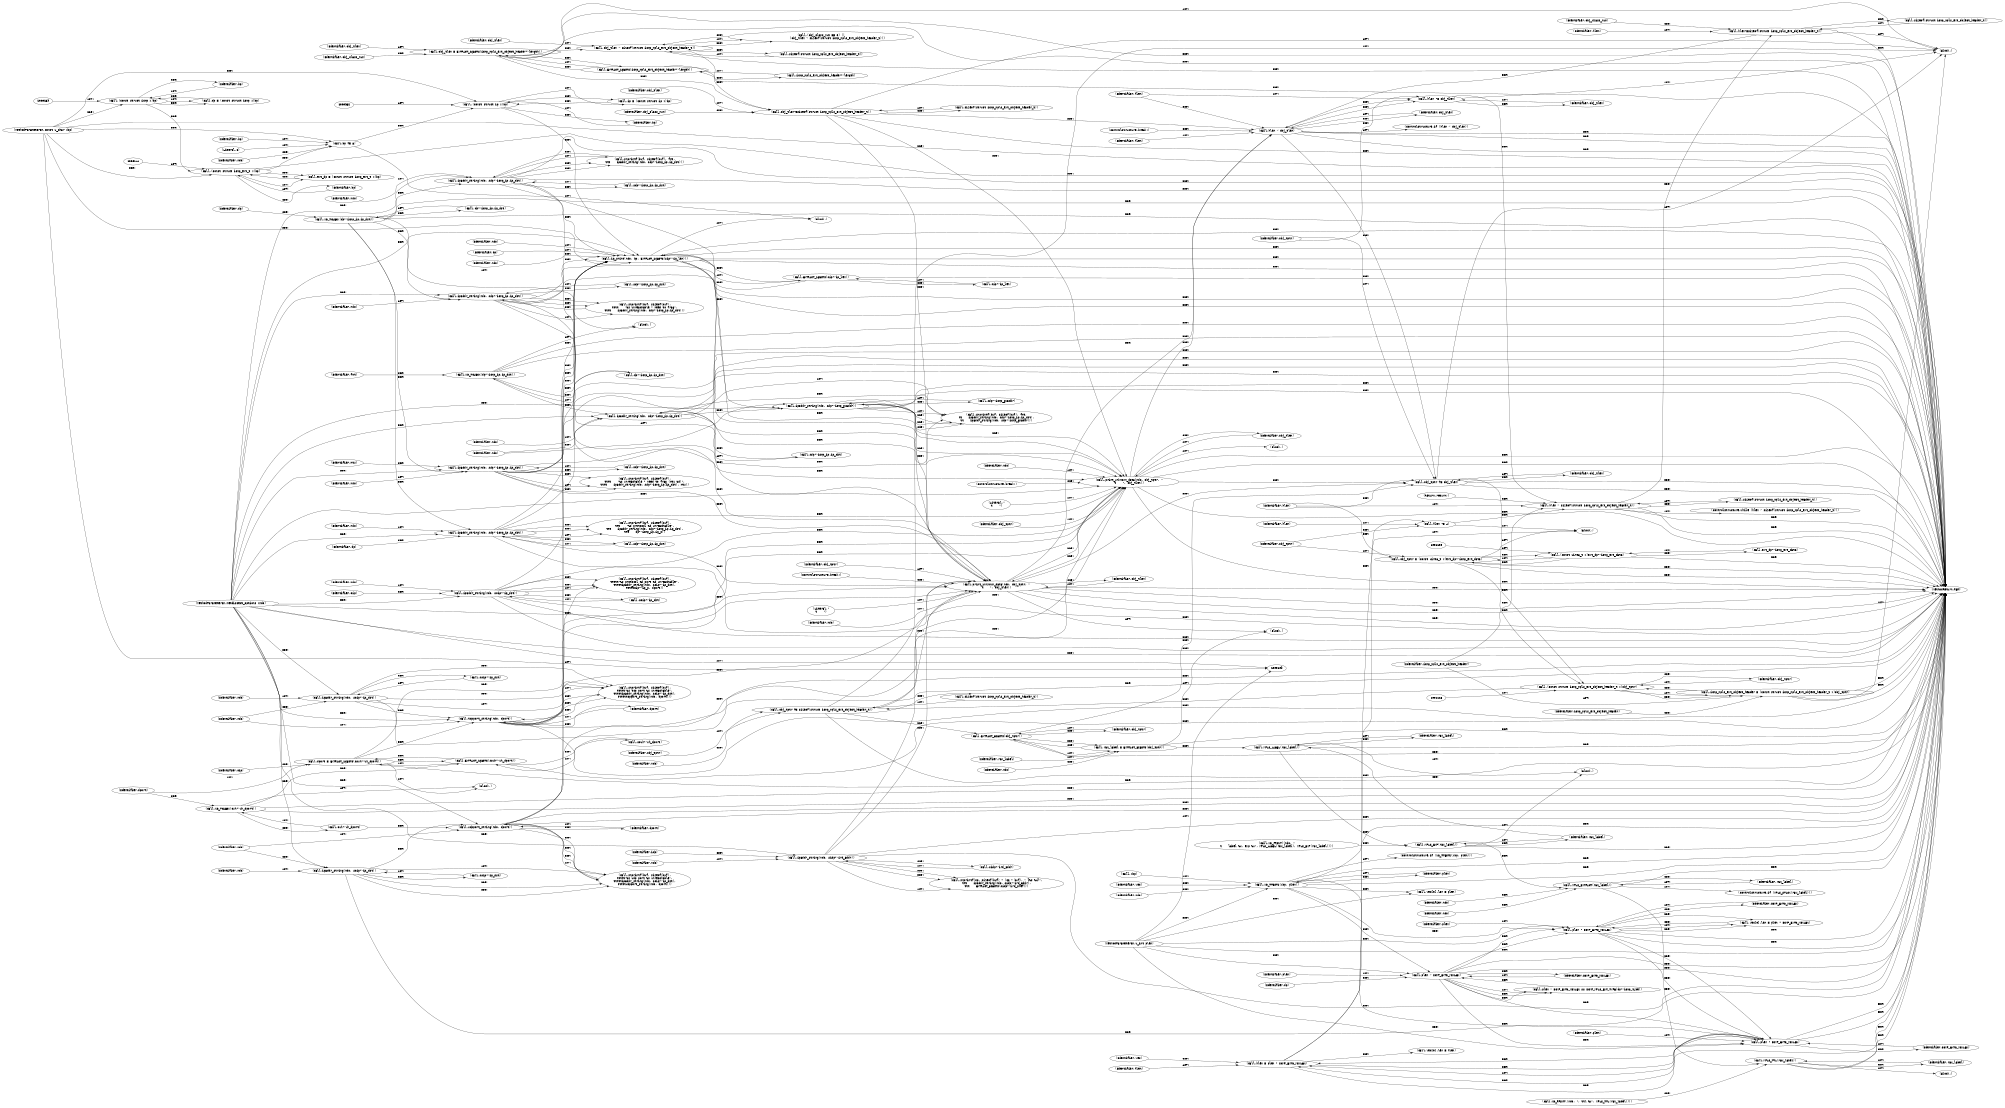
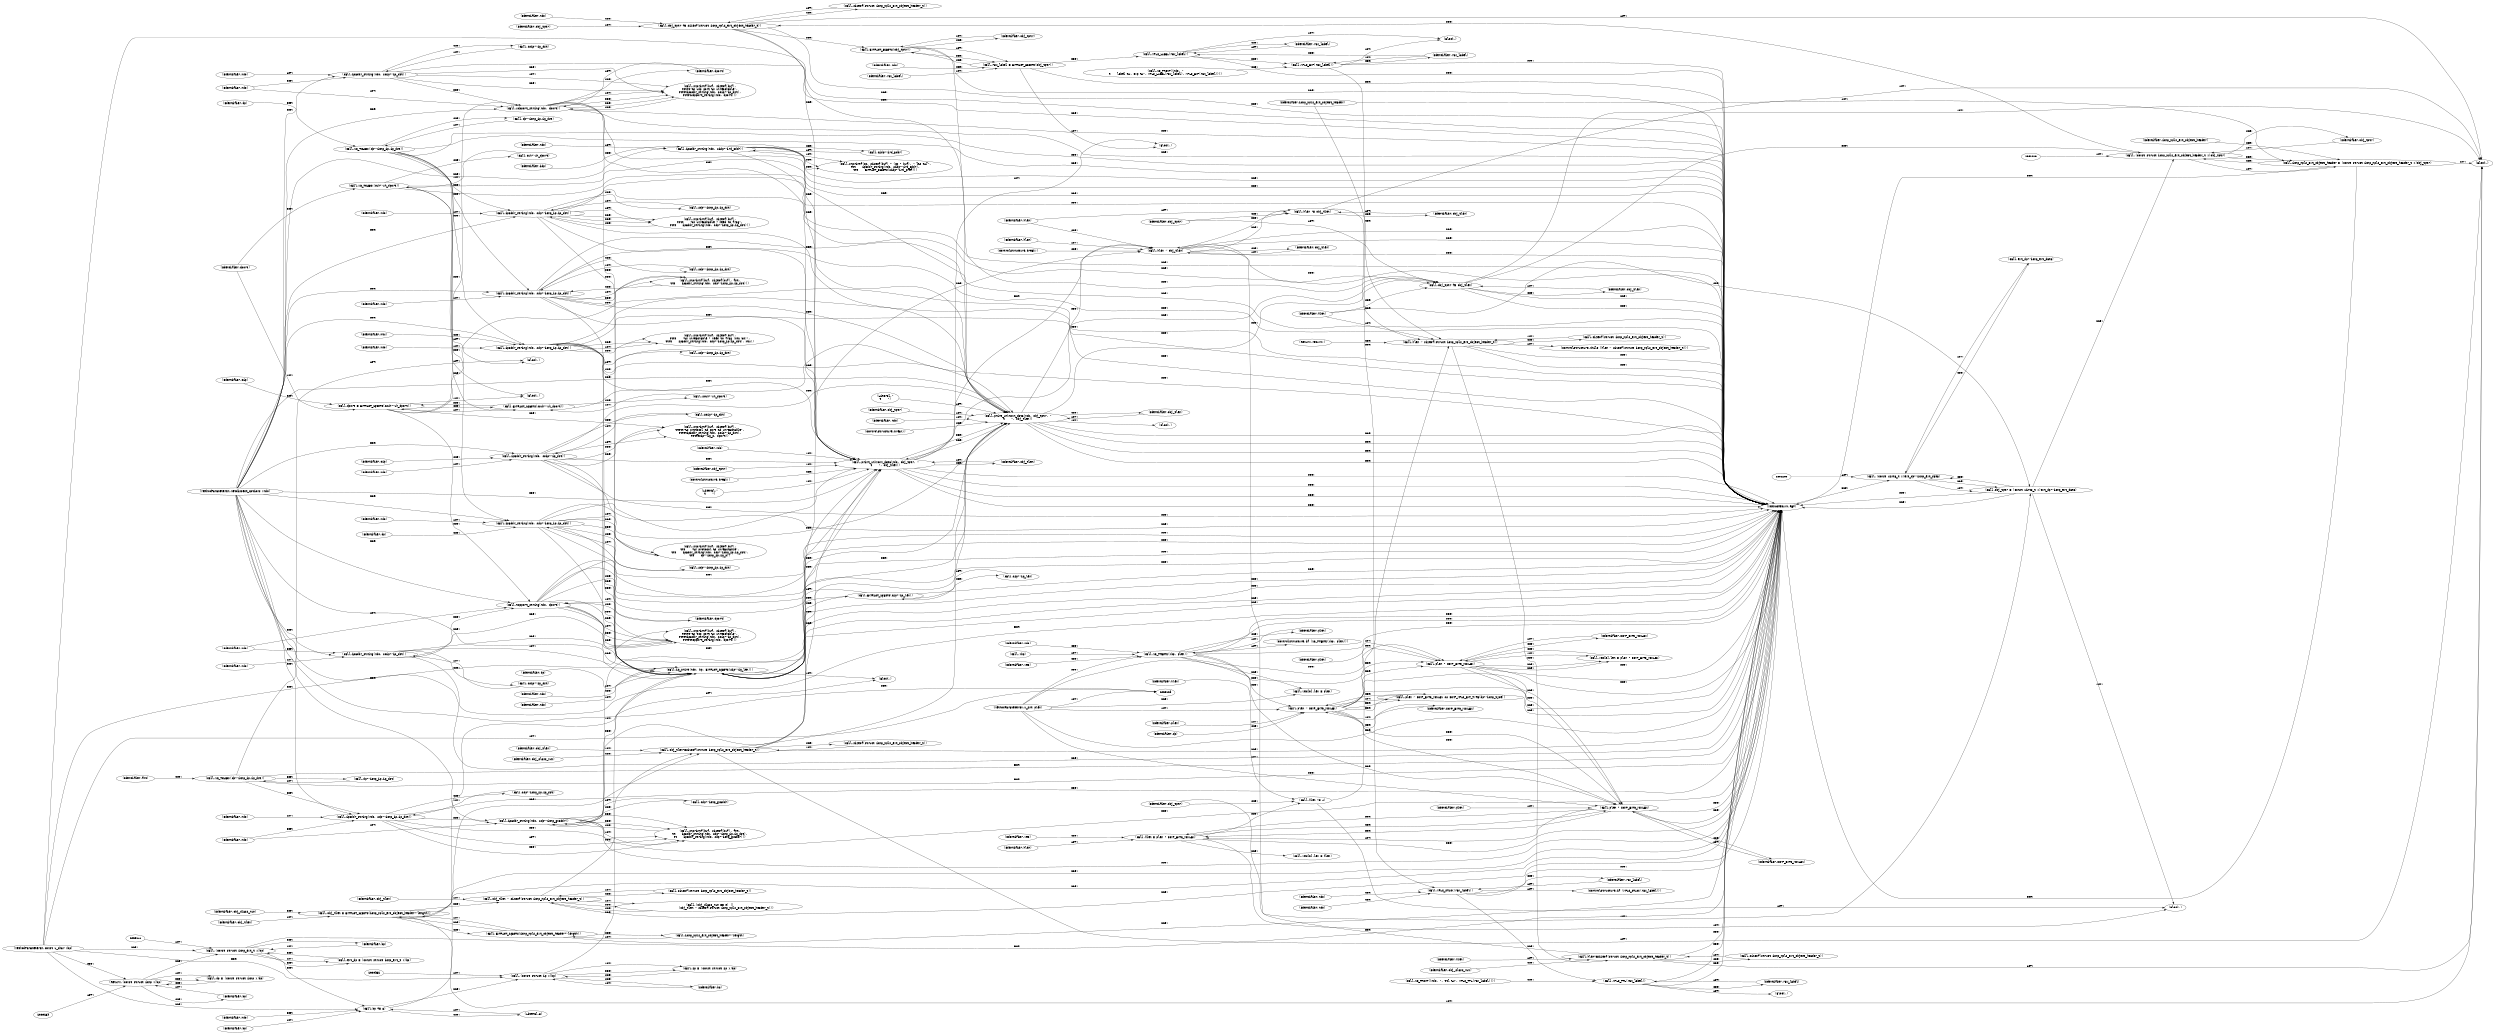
(133, 101) -> (135, 983)
(1436, 127) -> none
(728, 398) -> (606, 736)
(1785, 563) -> (1841, 492)
(405, 828) -> (462, 263)
(1587, 885) -> (1450, 891)
(1277, 956) -> (1165, 709)
none -> (453, 1016)
